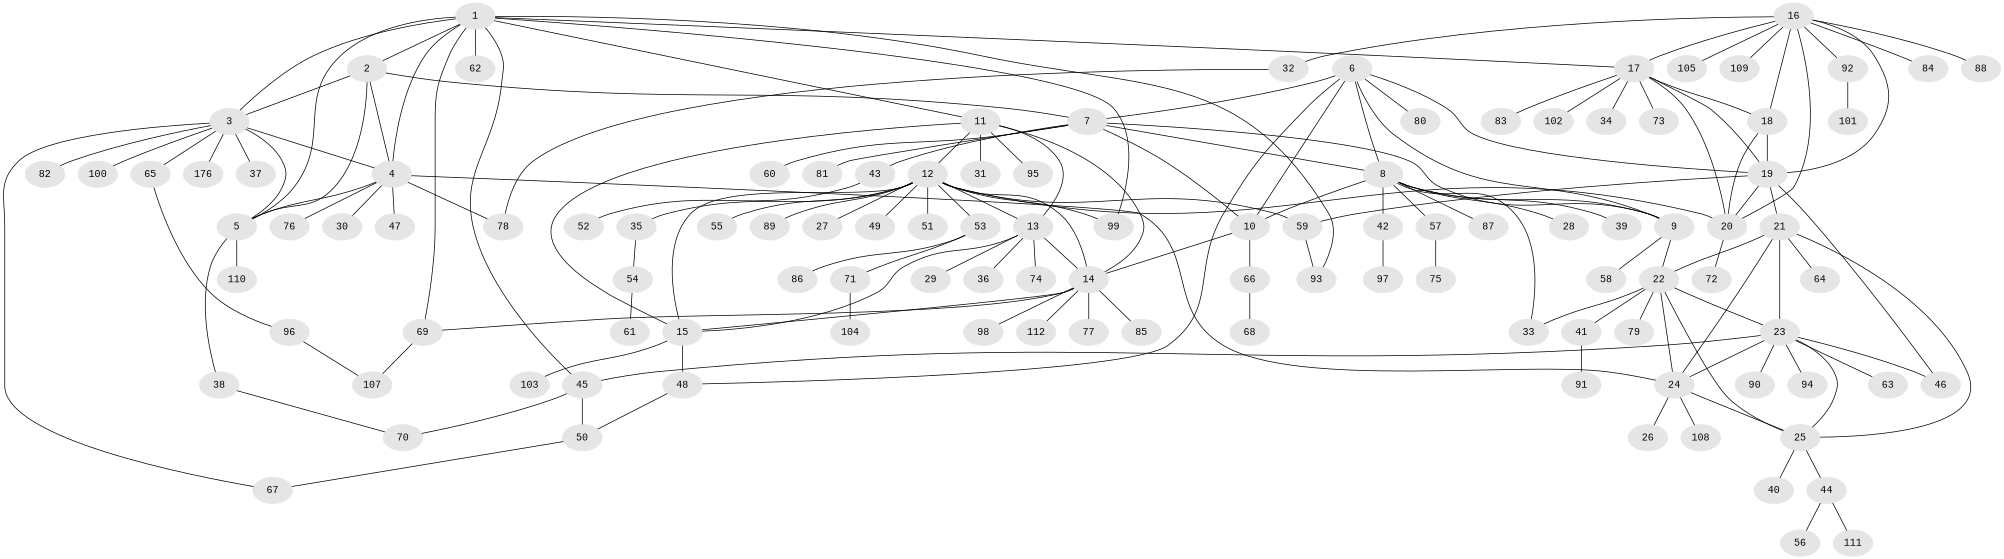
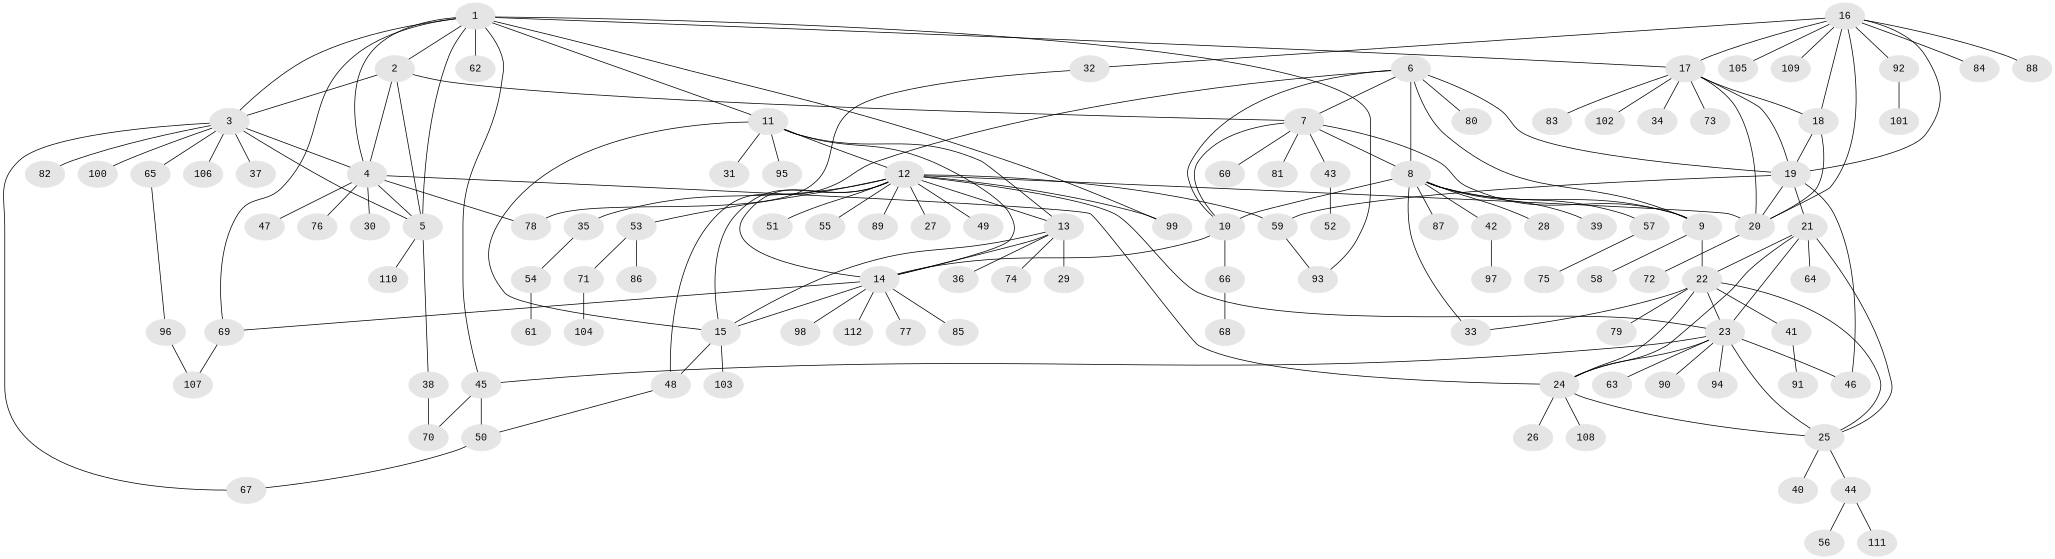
(203, 174) -> (203, 174)
none -> (1296, 312)
